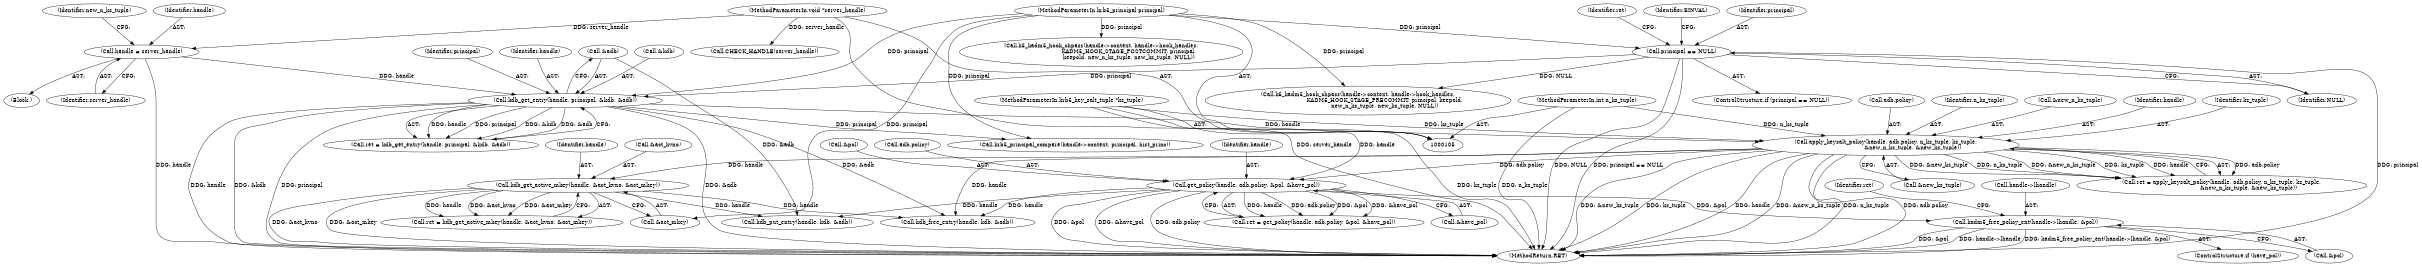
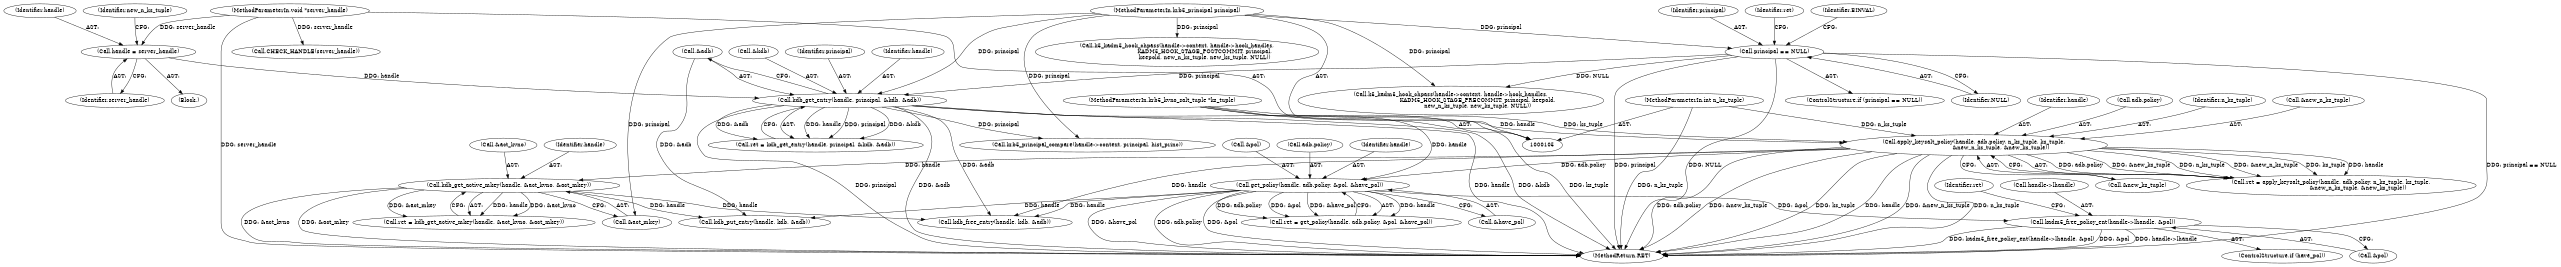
(1071, 101) -> (1162, 101)
(2241, 101) -> none
(736, 252) -> none
